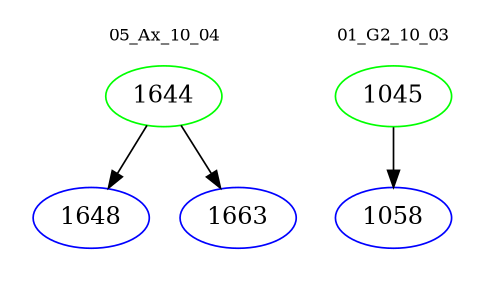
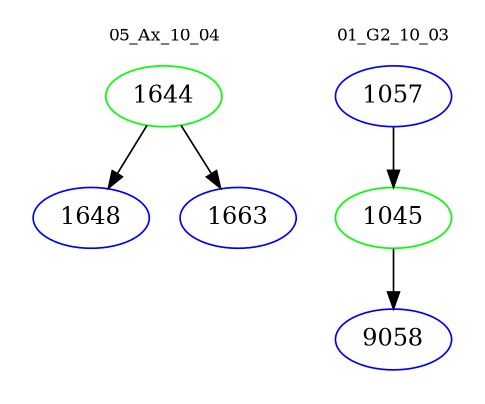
none -> (394, 96)
(394, 218) -> (394, 339)
